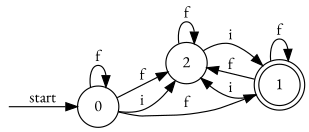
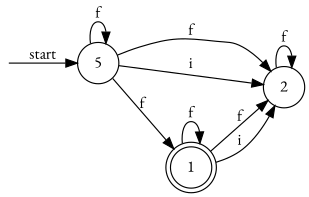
(230, 44) -> none
(98, 107) -> (98, 63)
